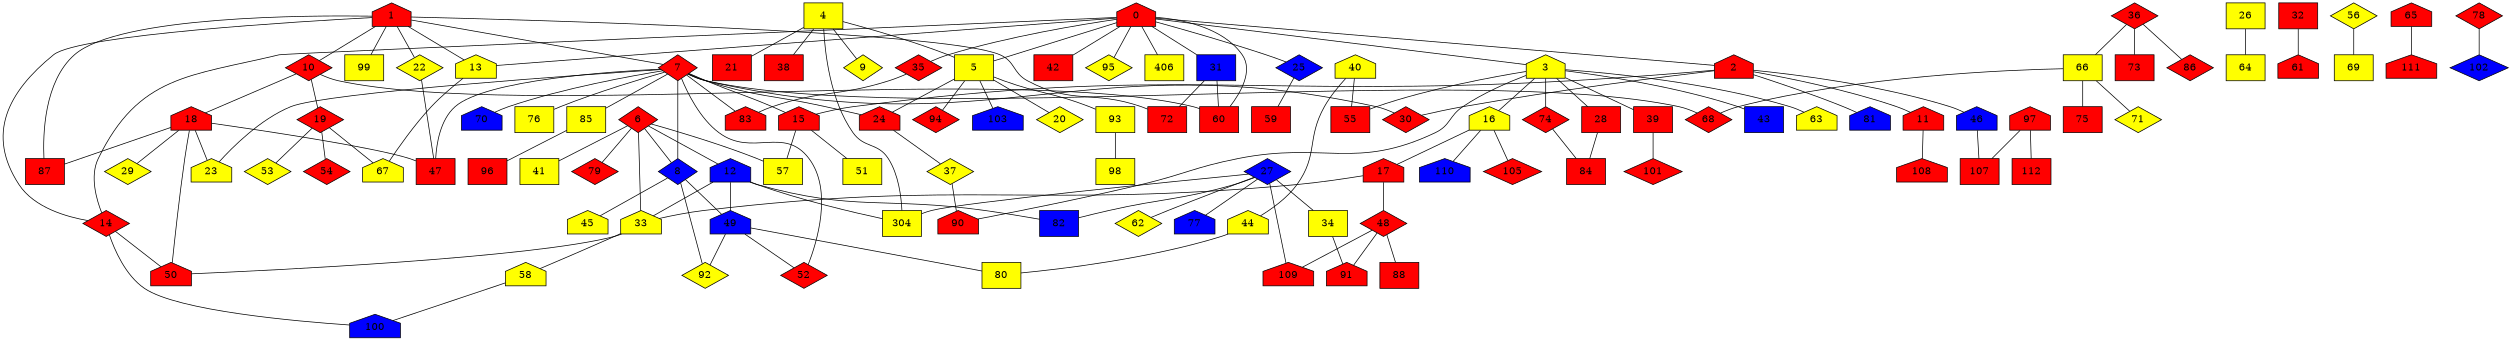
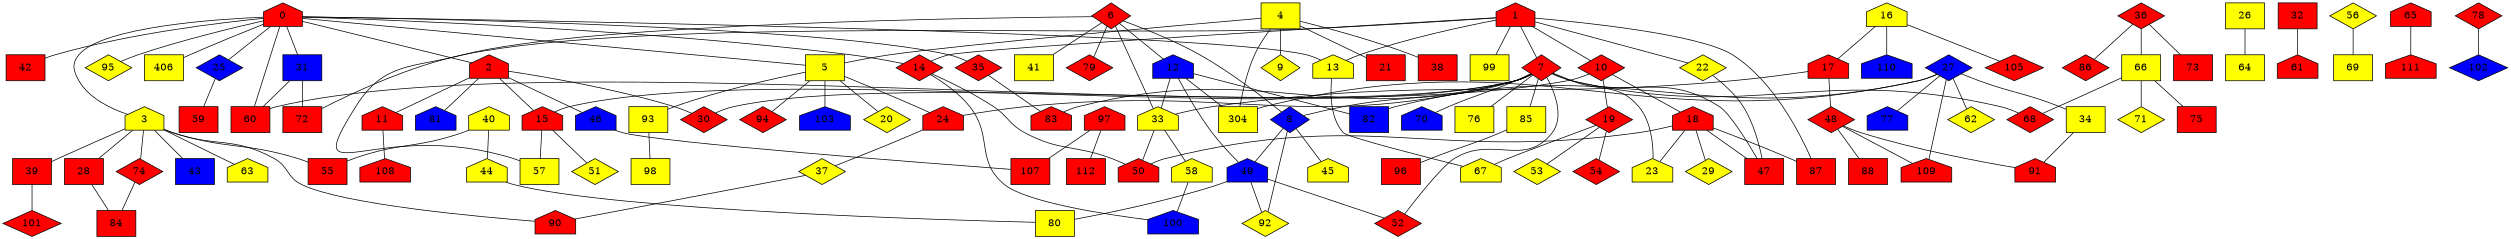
(1525, 87) -> none
(862, 172) -> (595, 172)
